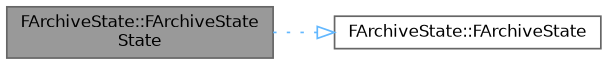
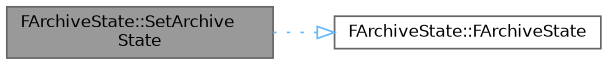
(140, 32) -> (140, 32)
